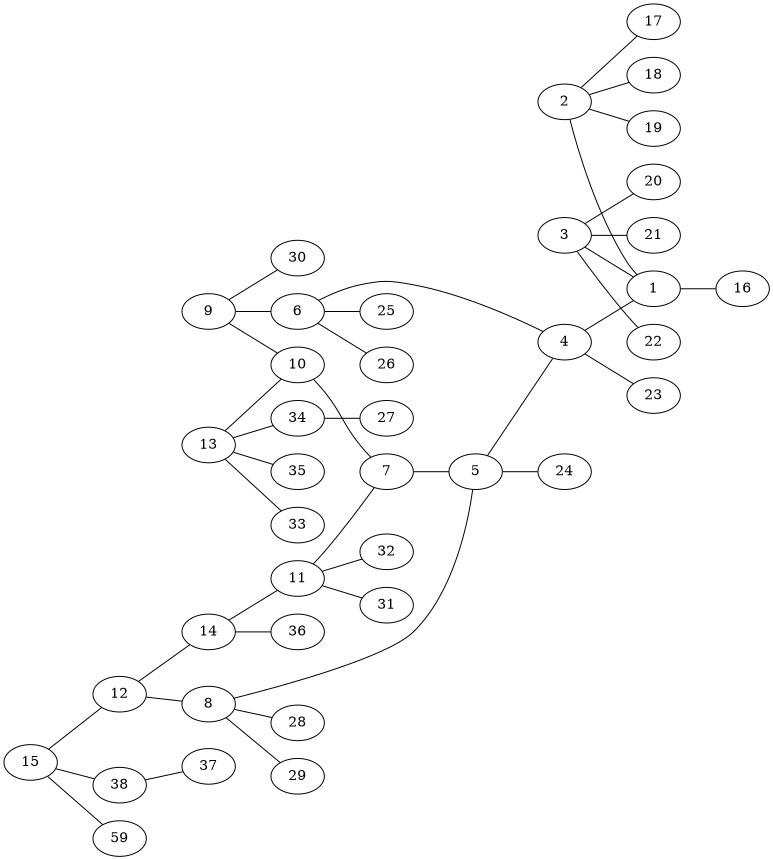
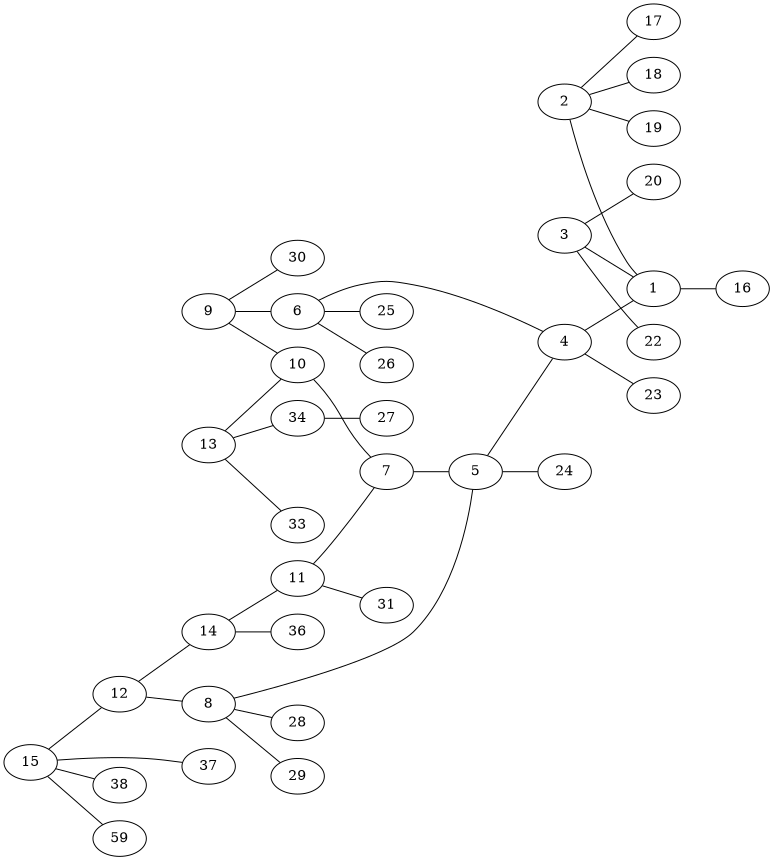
(654, 235) -> none
(298, 472) -> none
(387, 552) -> none
(164, 776) -> (120, 758)
